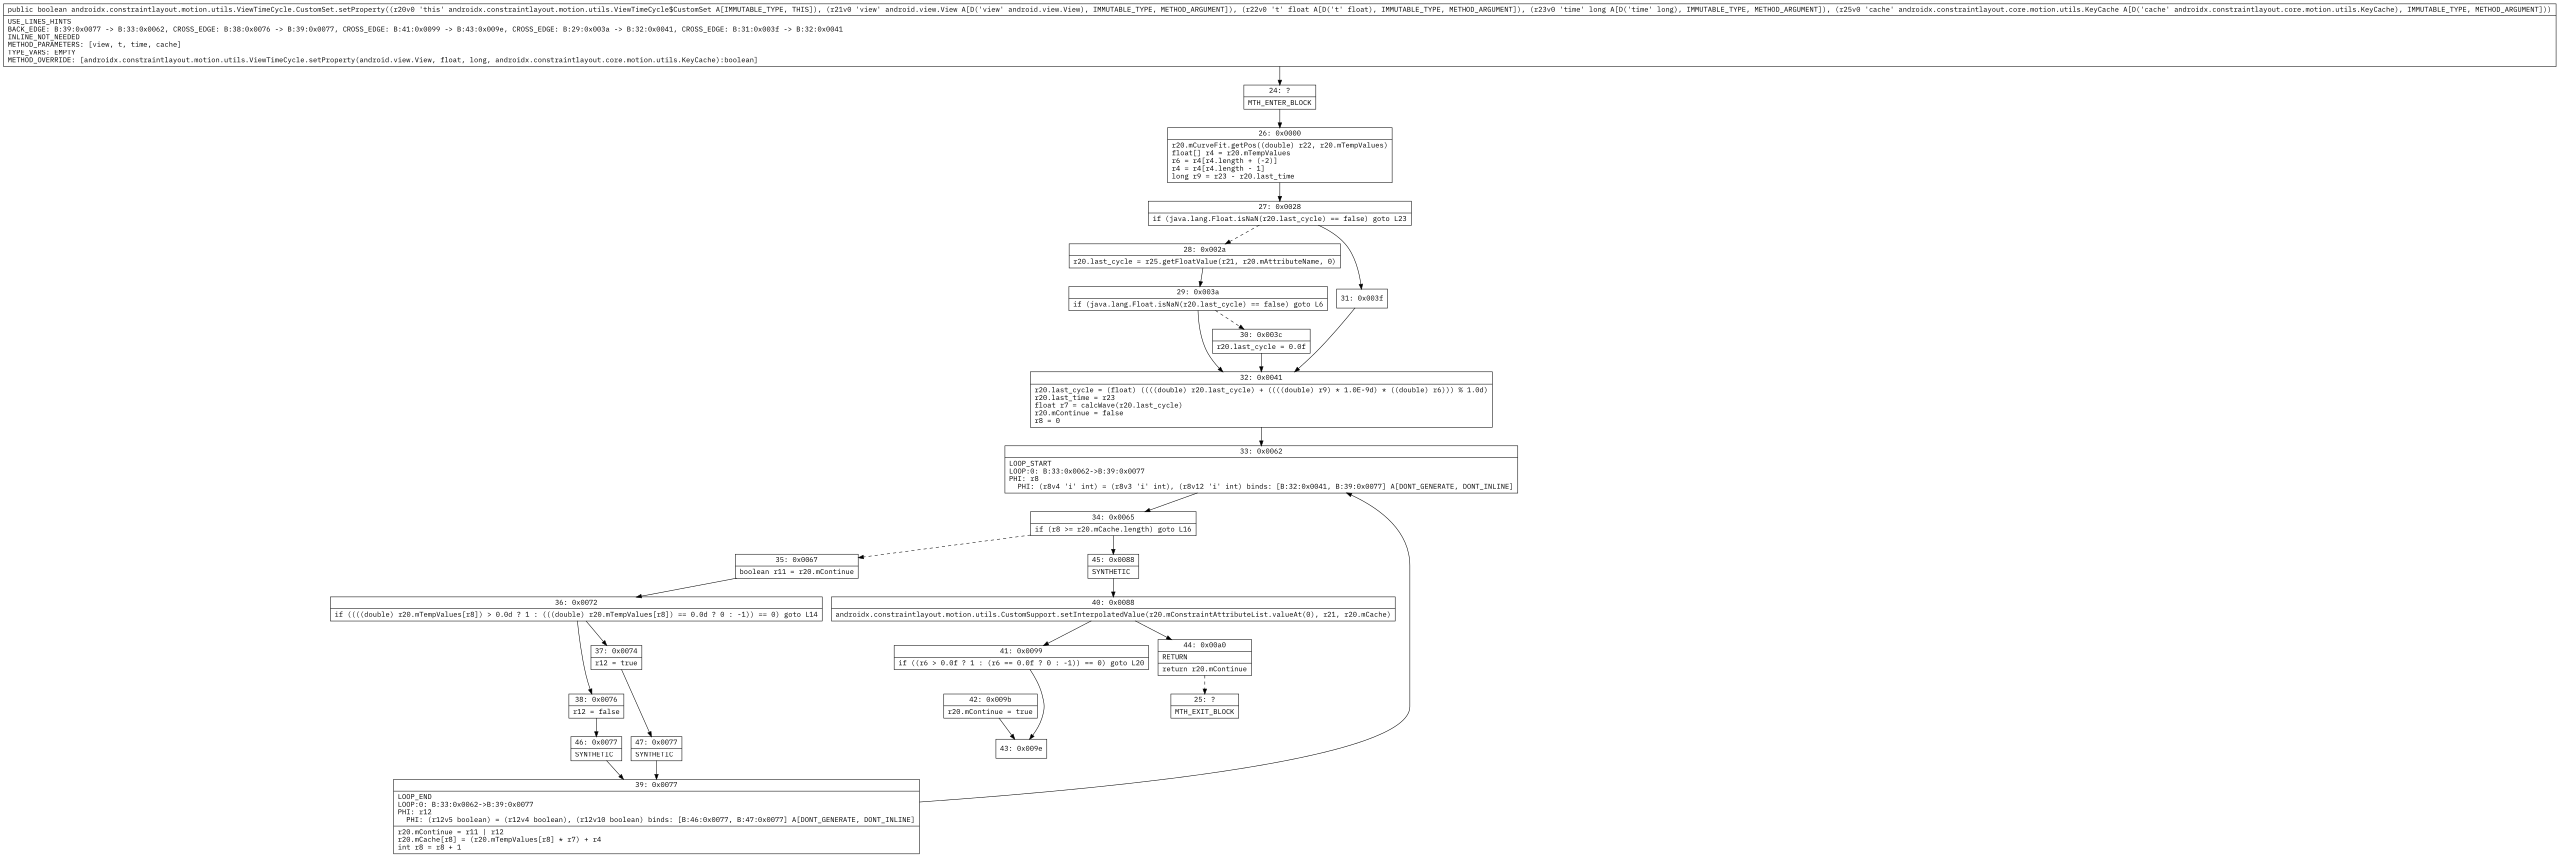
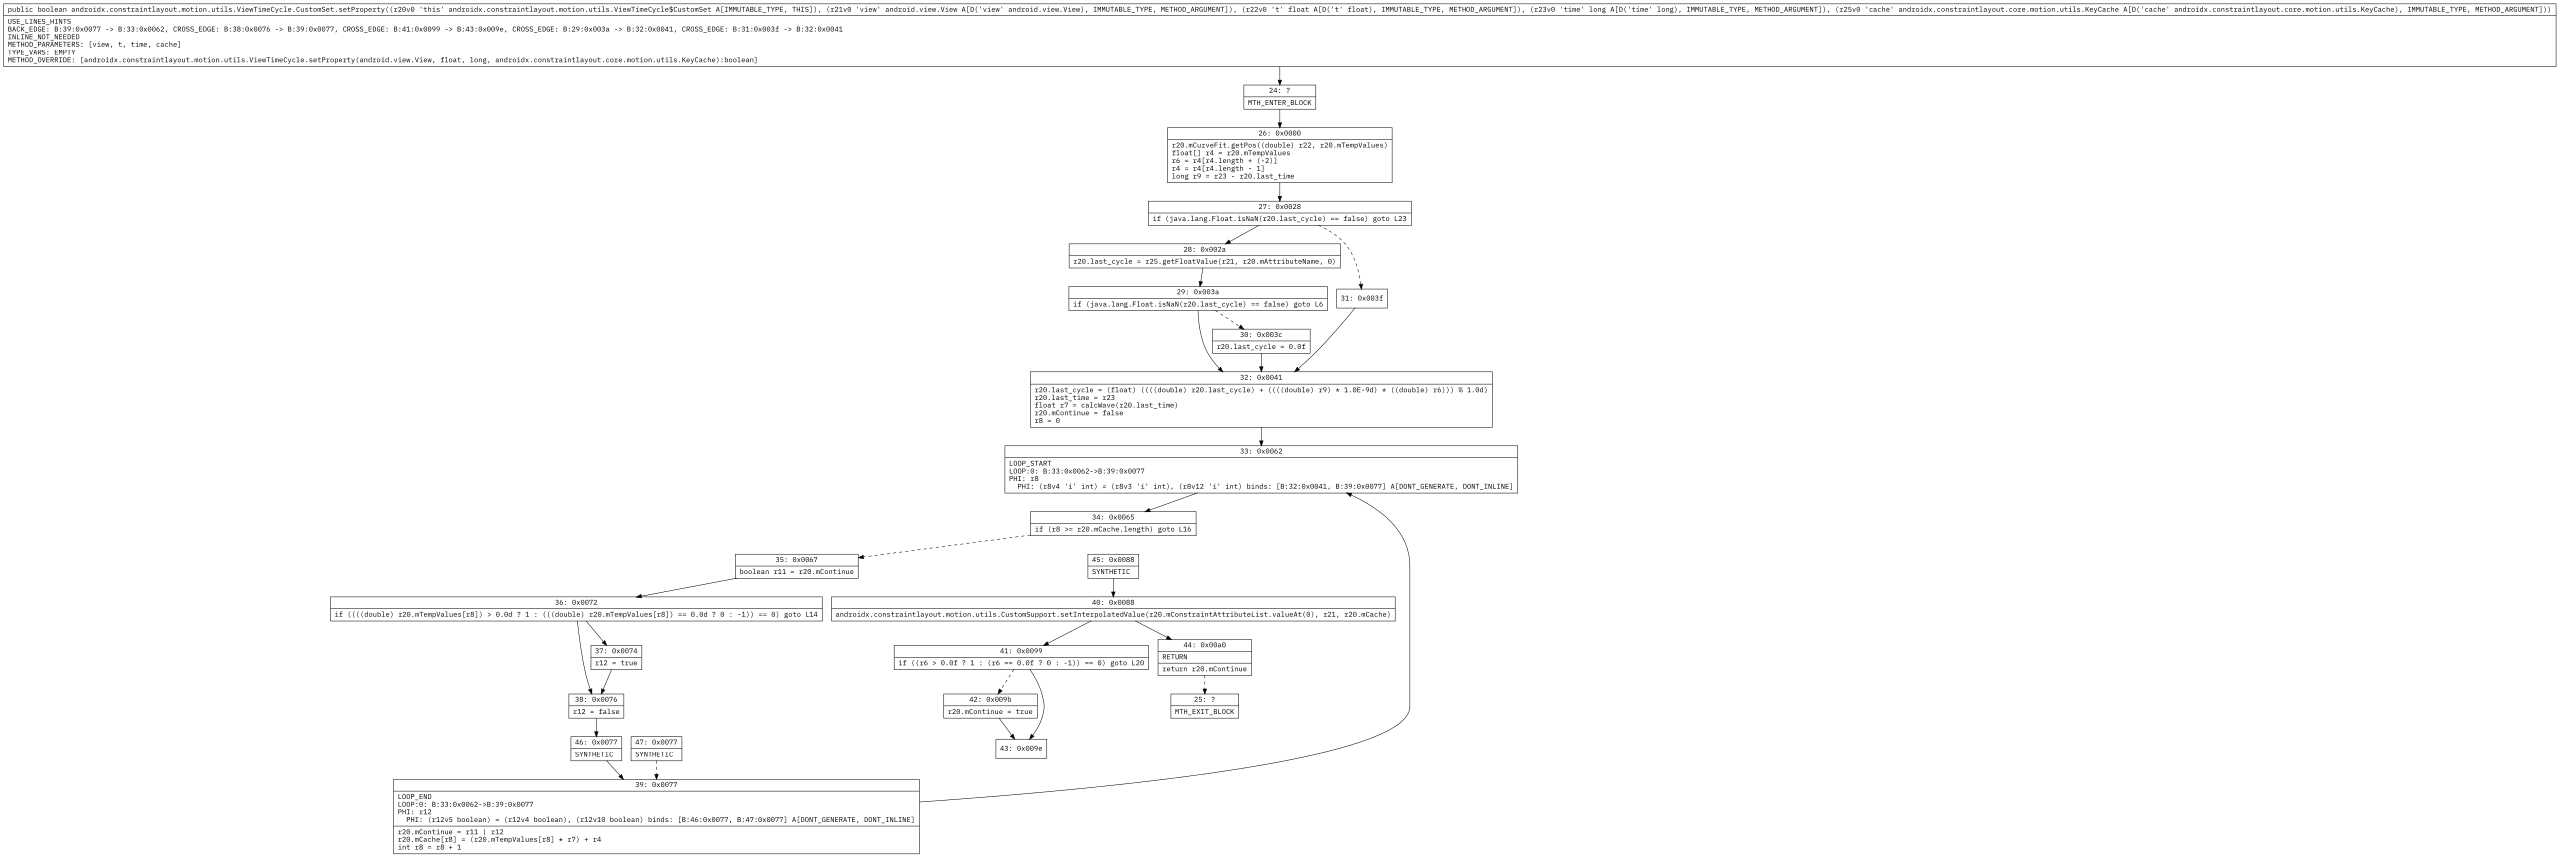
(1245, 233) -> (1245, 233)
(1348, 248) -> (1348, 248)
(1109, 405) -> (1107, 405)
(1113, 542) -> none
none -> (1007, 680)
(635, 701) -> (607, 679)
(656, 767) -> (656, 767)
